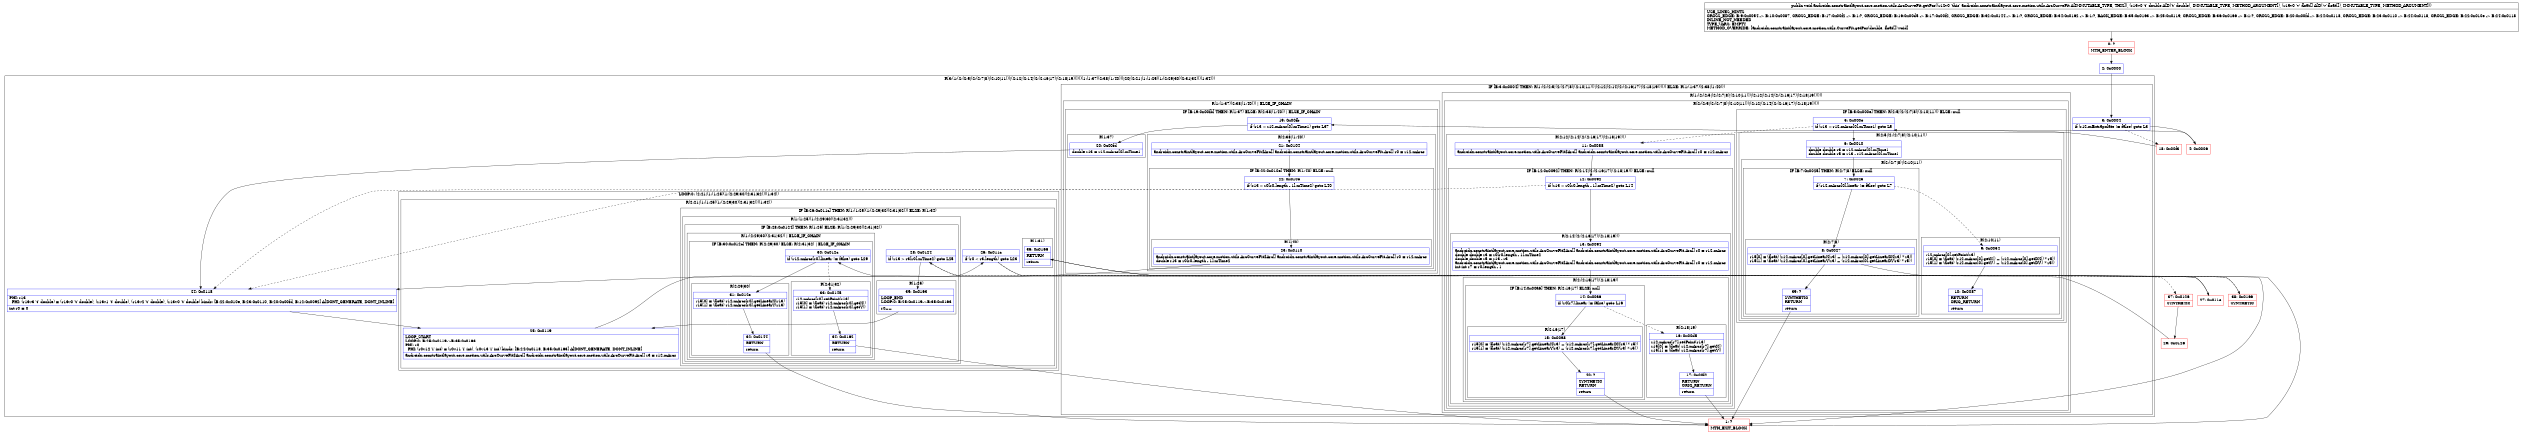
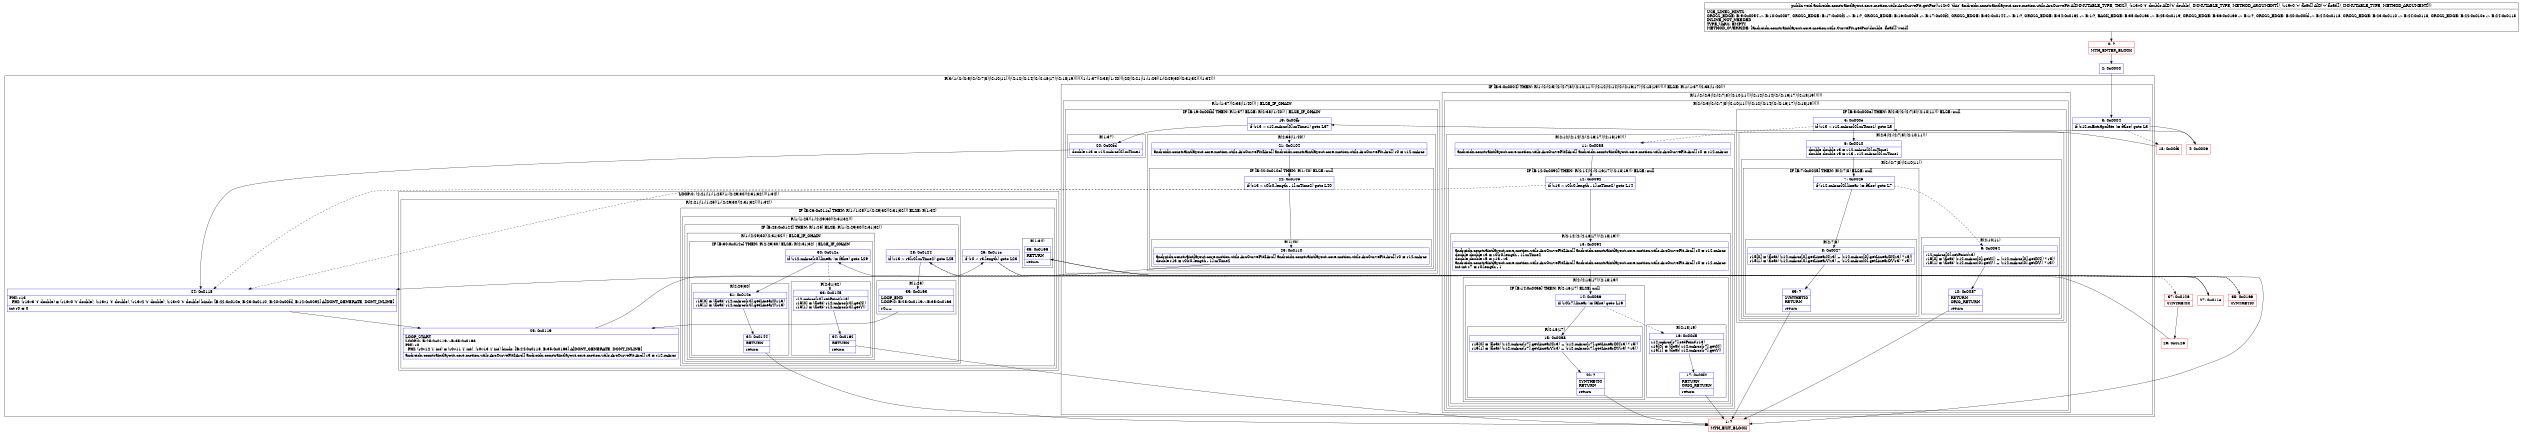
(1037, 241) -> (1037, 241)
(2283, 398) -> (1848, 366)
